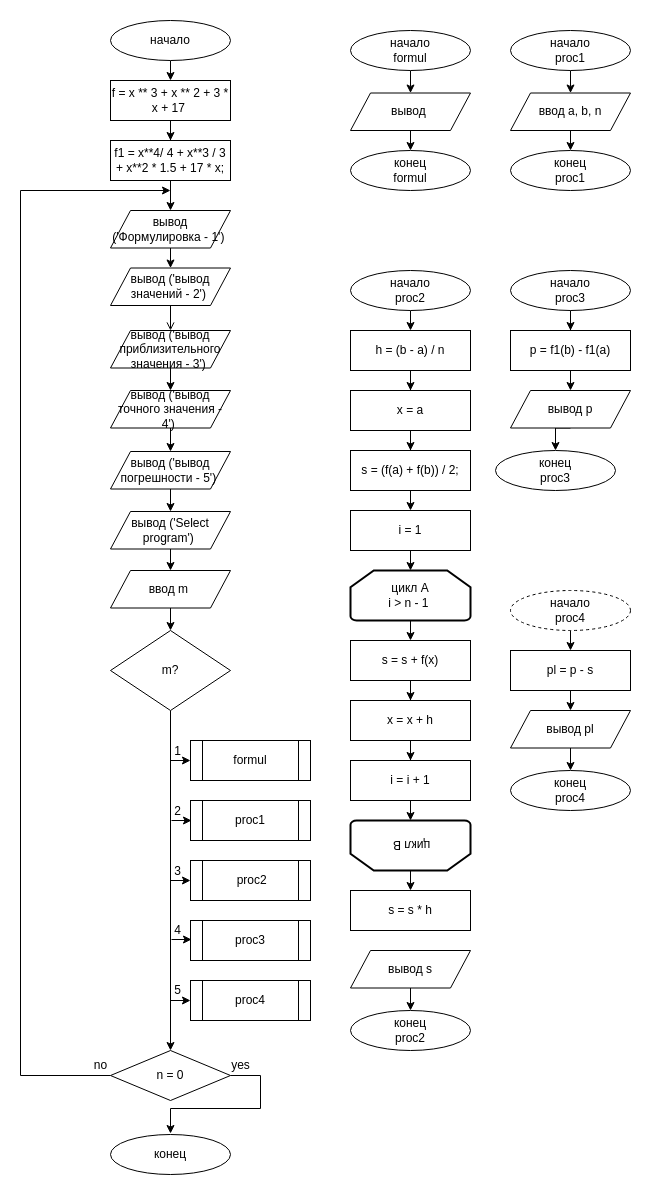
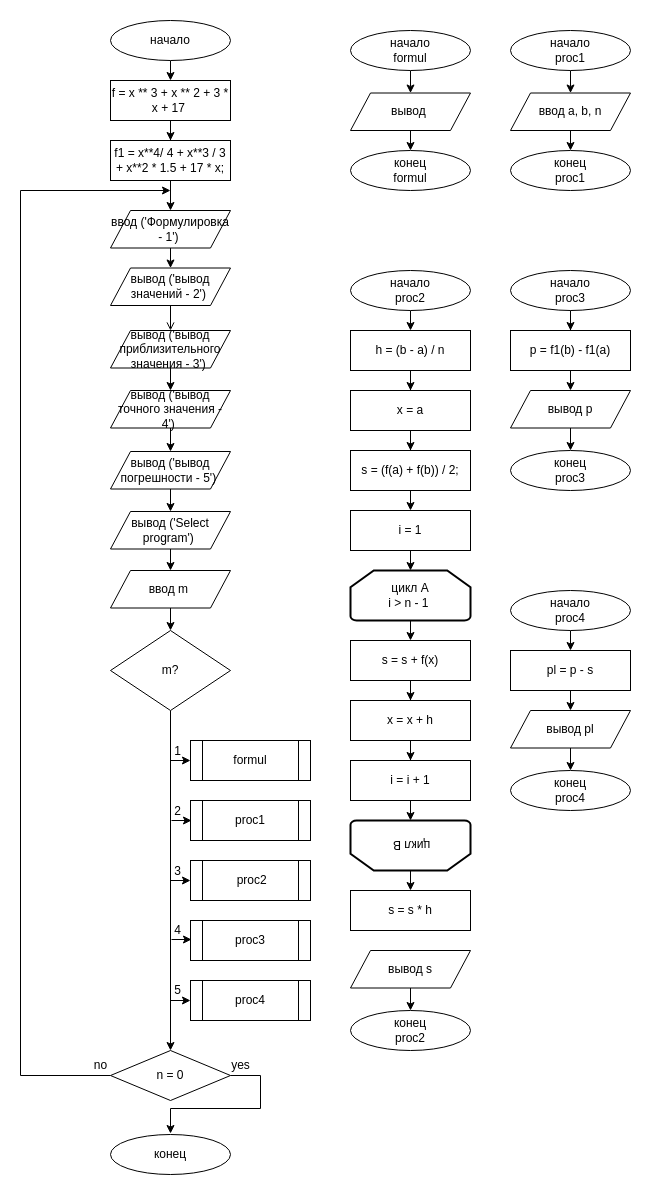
(171, 230) -> (171, 230)
(556, 471) -> (571, 471)
(571, 611) -> (571, 611)
